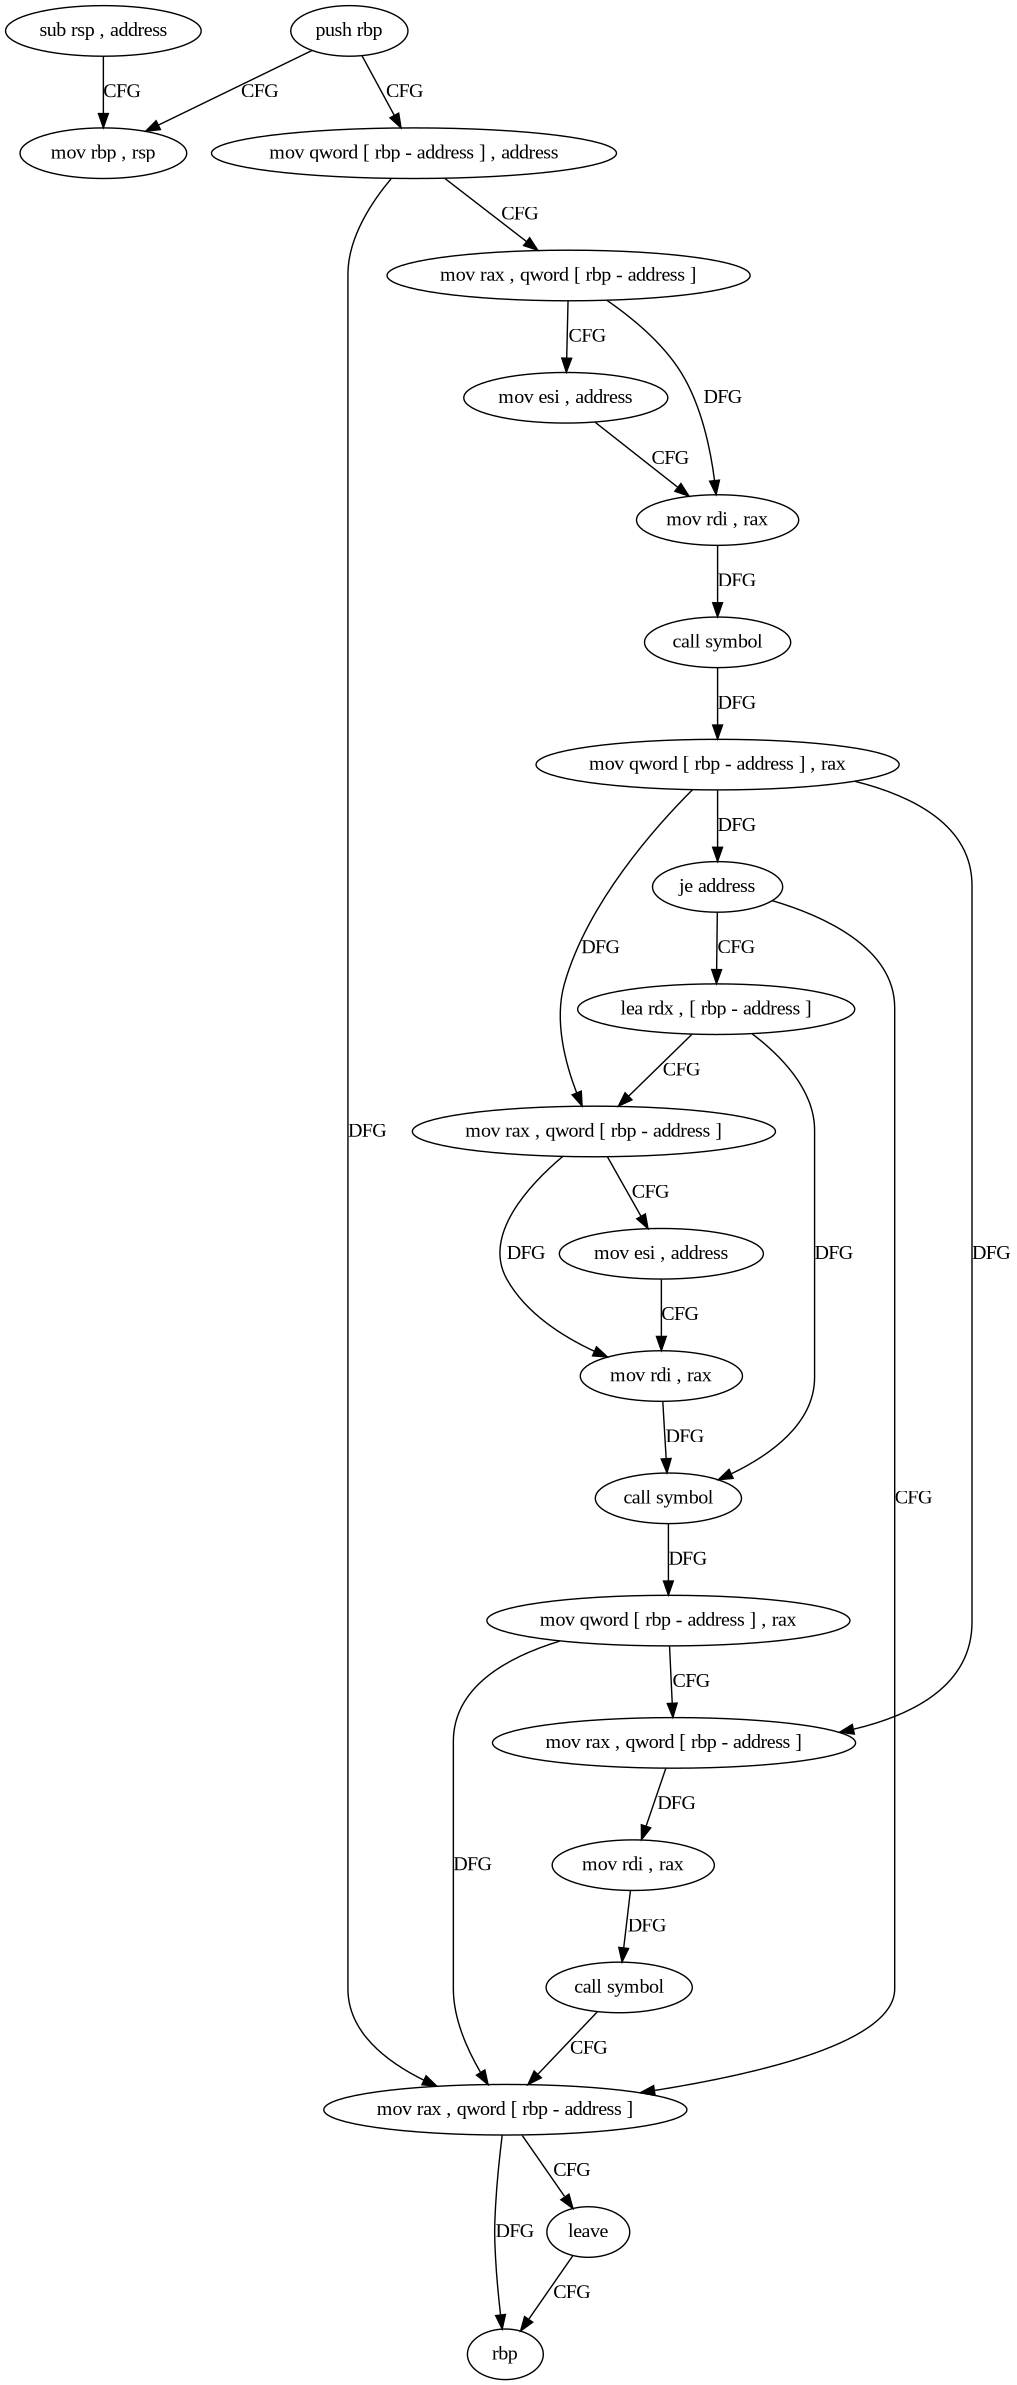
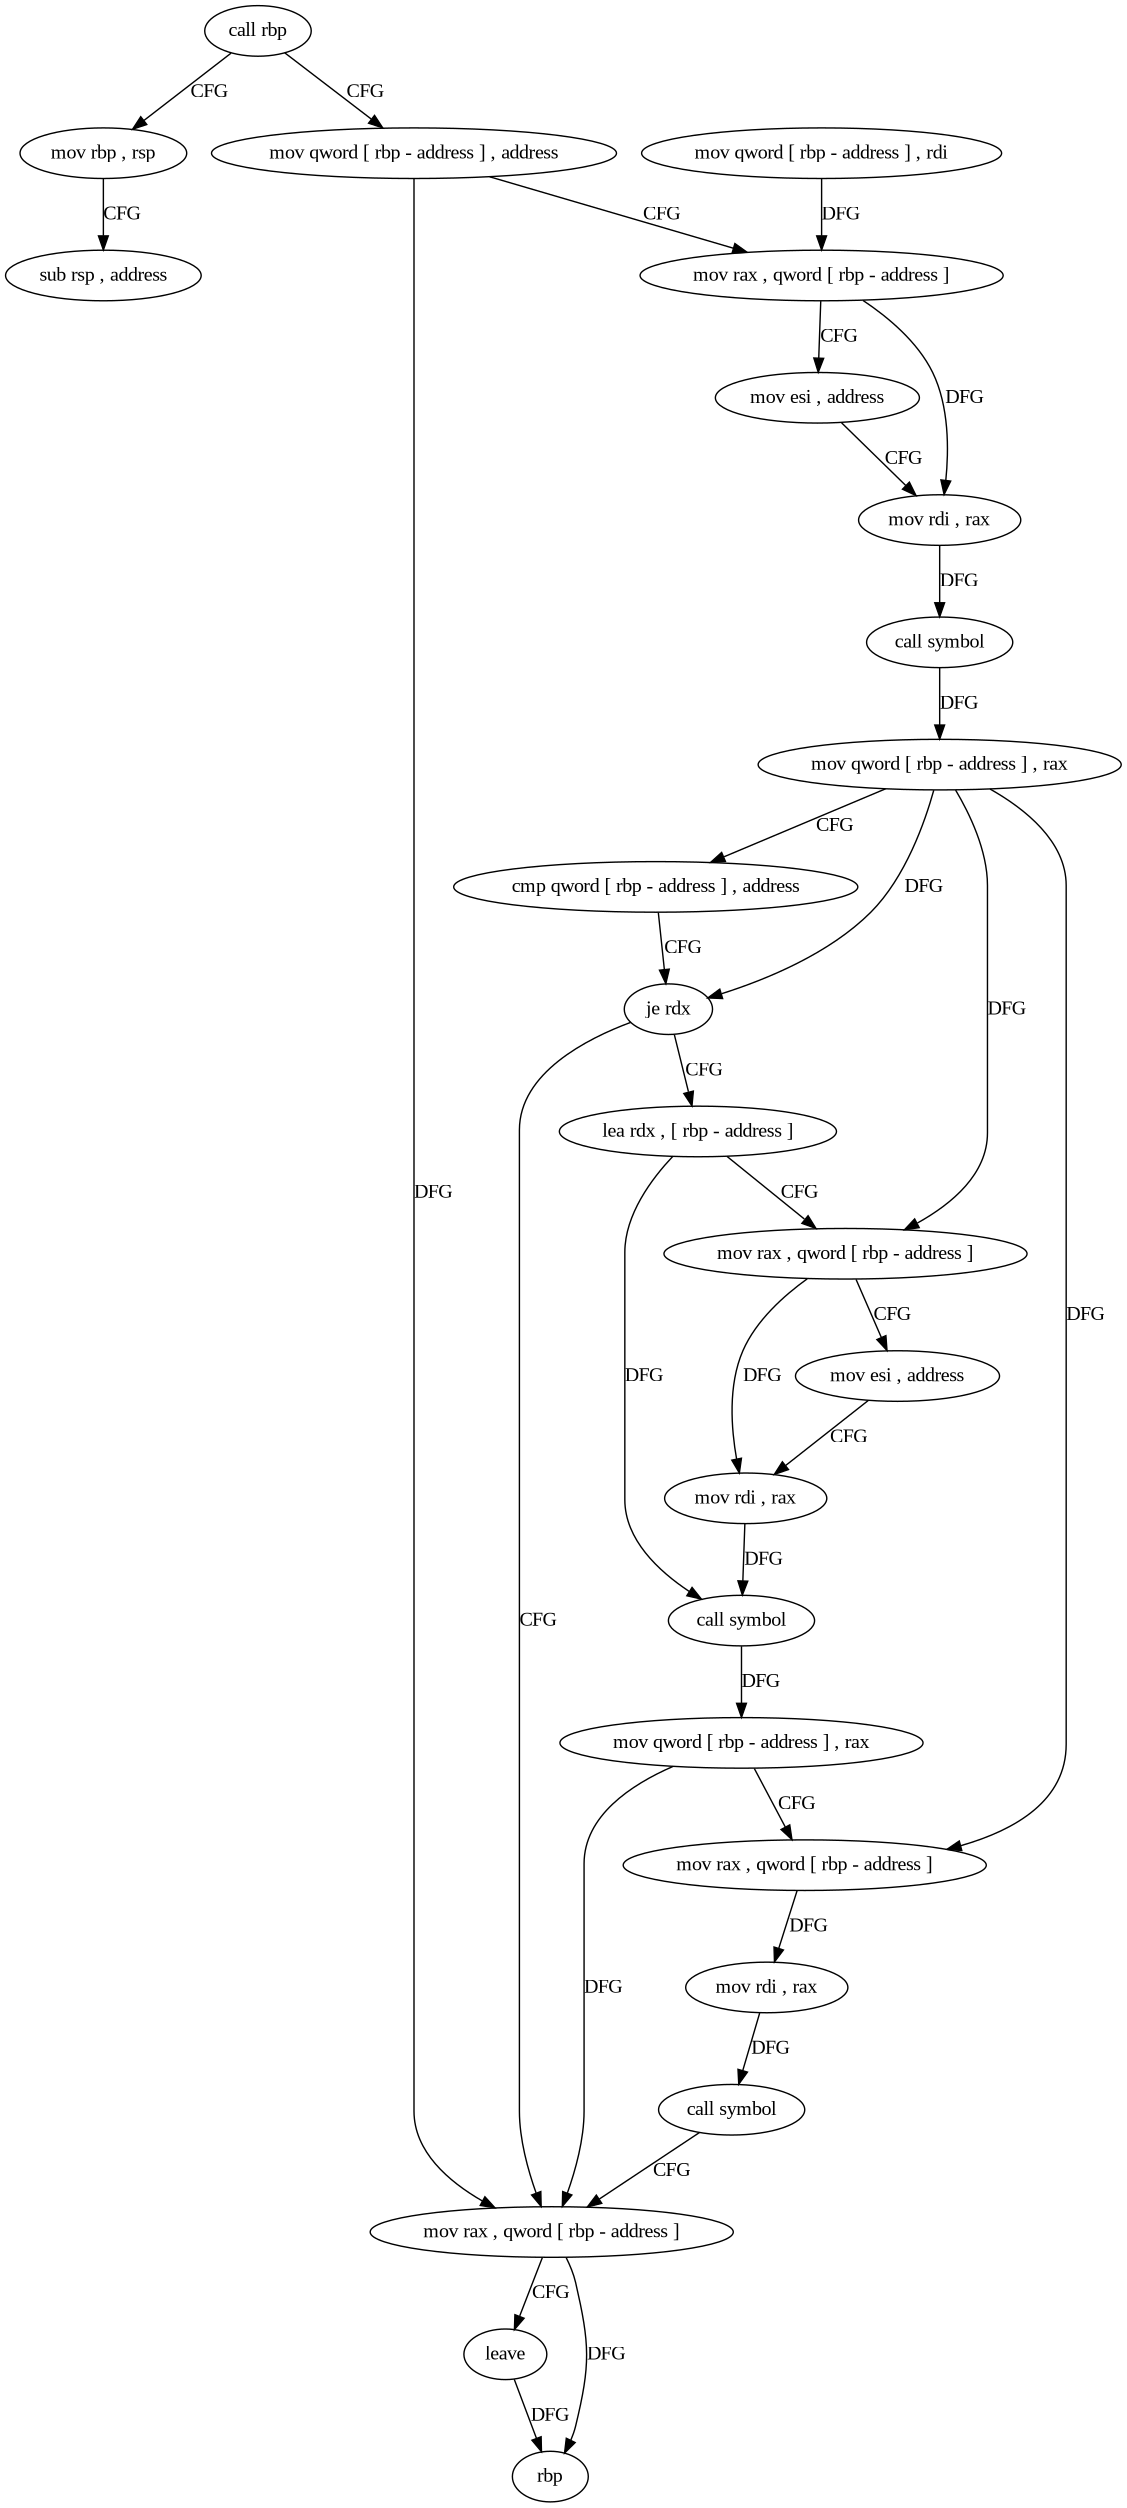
(349, 31) -> (258, 31)
(103, 85) -> (103, 207)
none -> (822, 153)
none -> (656, 887)
(718, 887) -> (668, 1009)
(572, 2293) -> (550, 2415)
